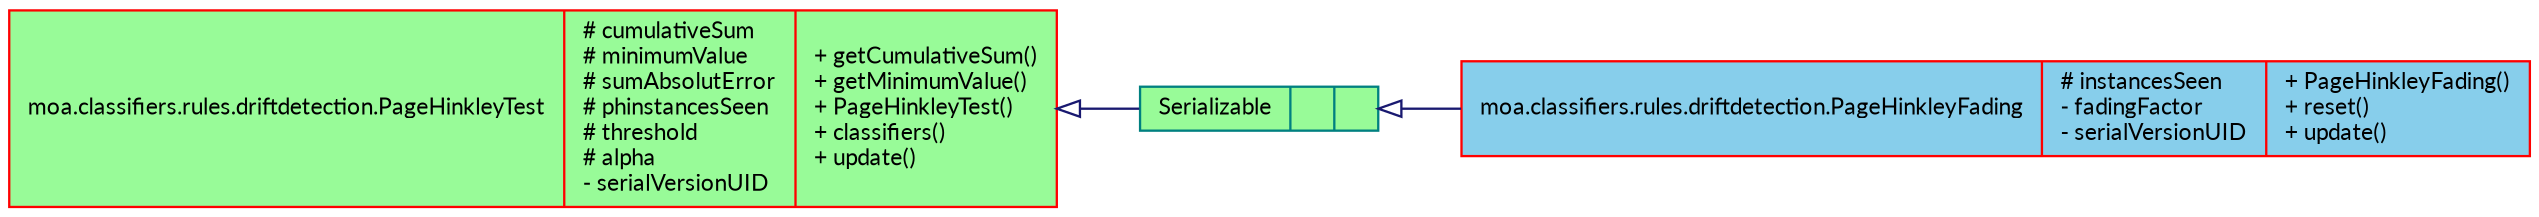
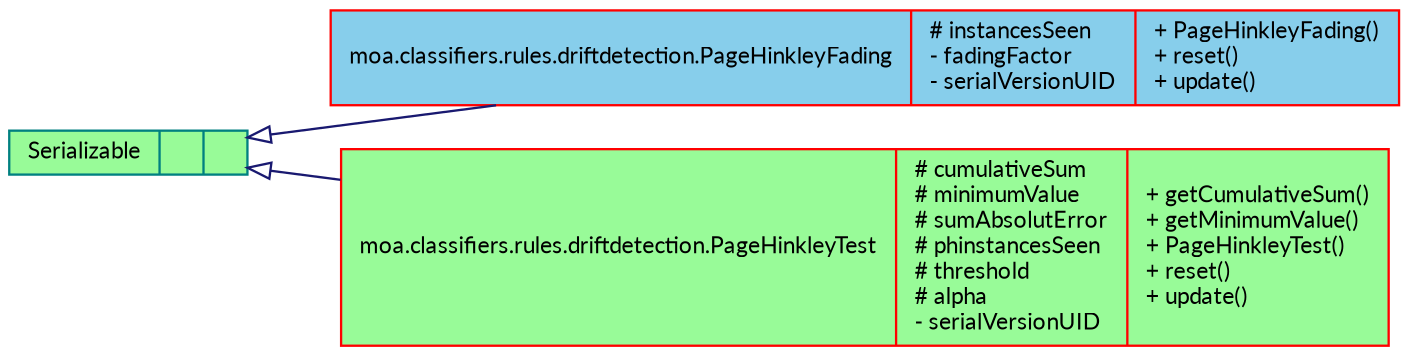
(1110, 109) -> (305, 175)
(881, 133) -> (1189, 272)
